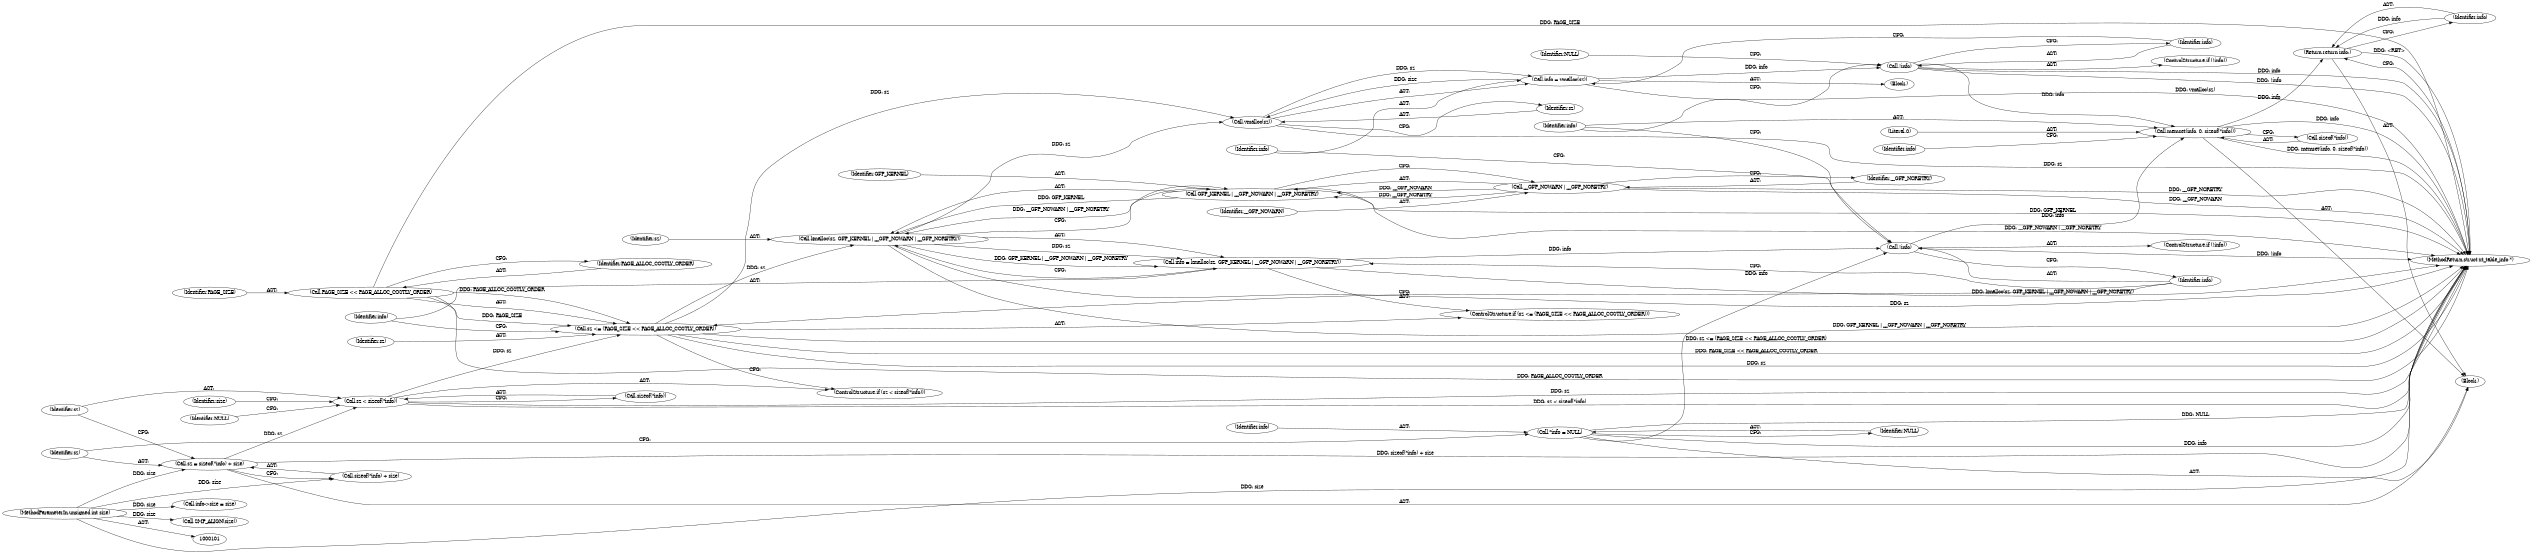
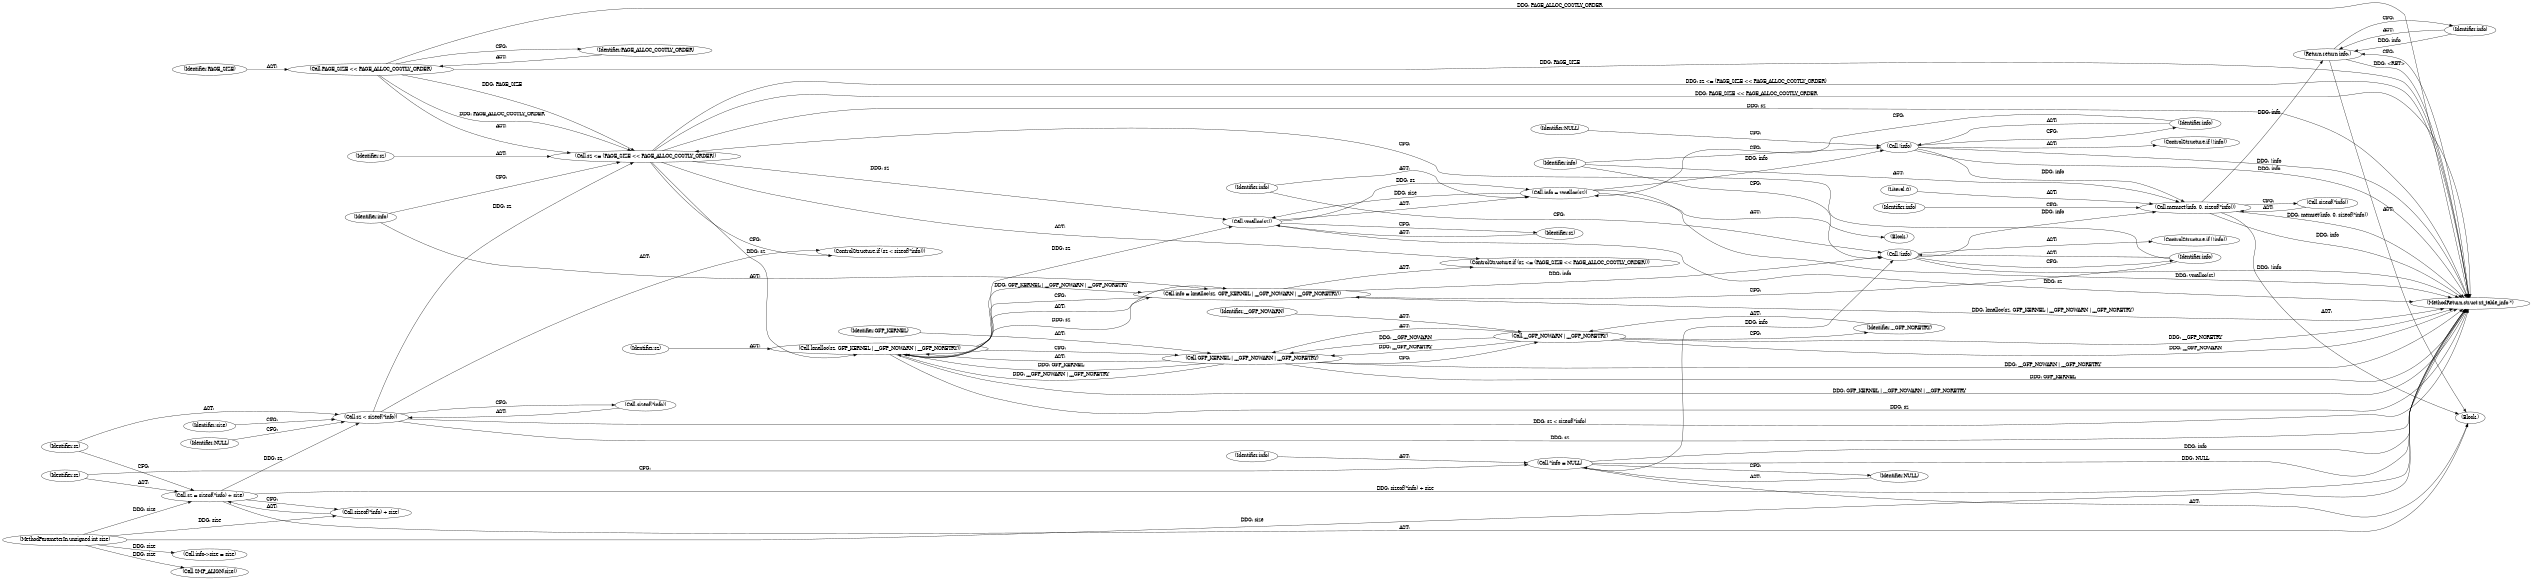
(210, 539) -> none
